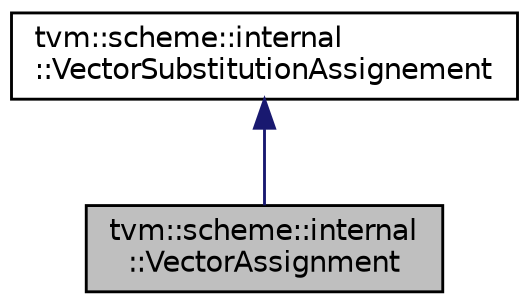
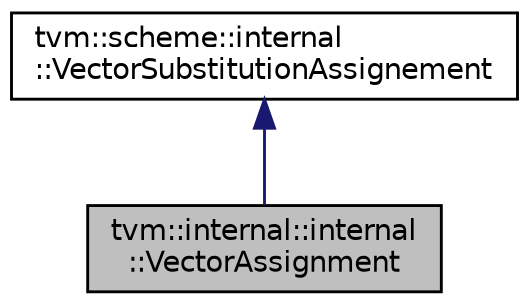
(264, 249) -> (264, 249)
